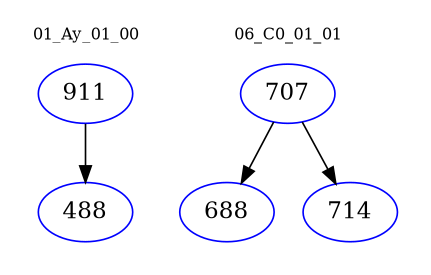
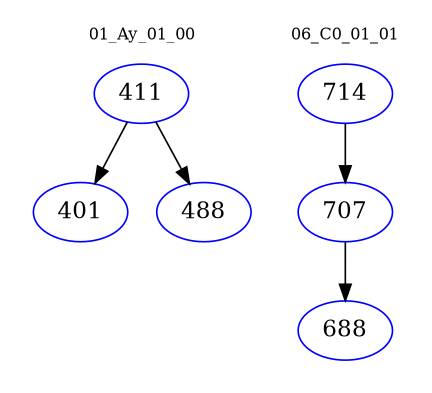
(86, 94) -> (141, 94)
(315, 146) -> (345, 145)
none -> (81, 212)
